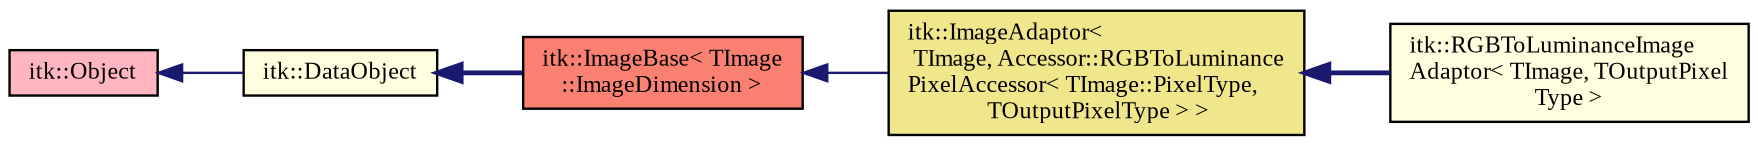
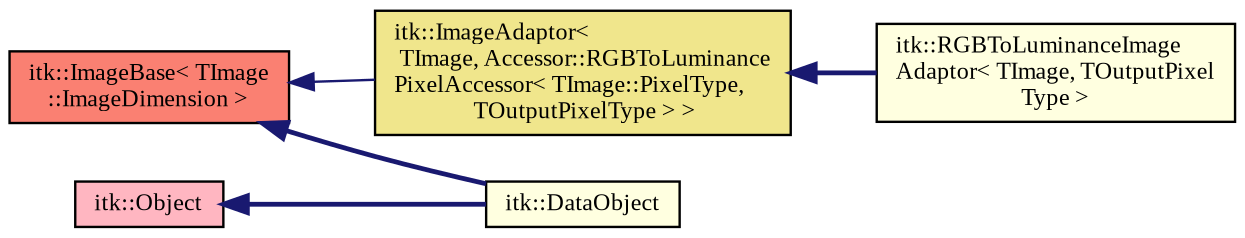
(213, 73) -> (367, 204)
(492, 73) -> (385, 159)
